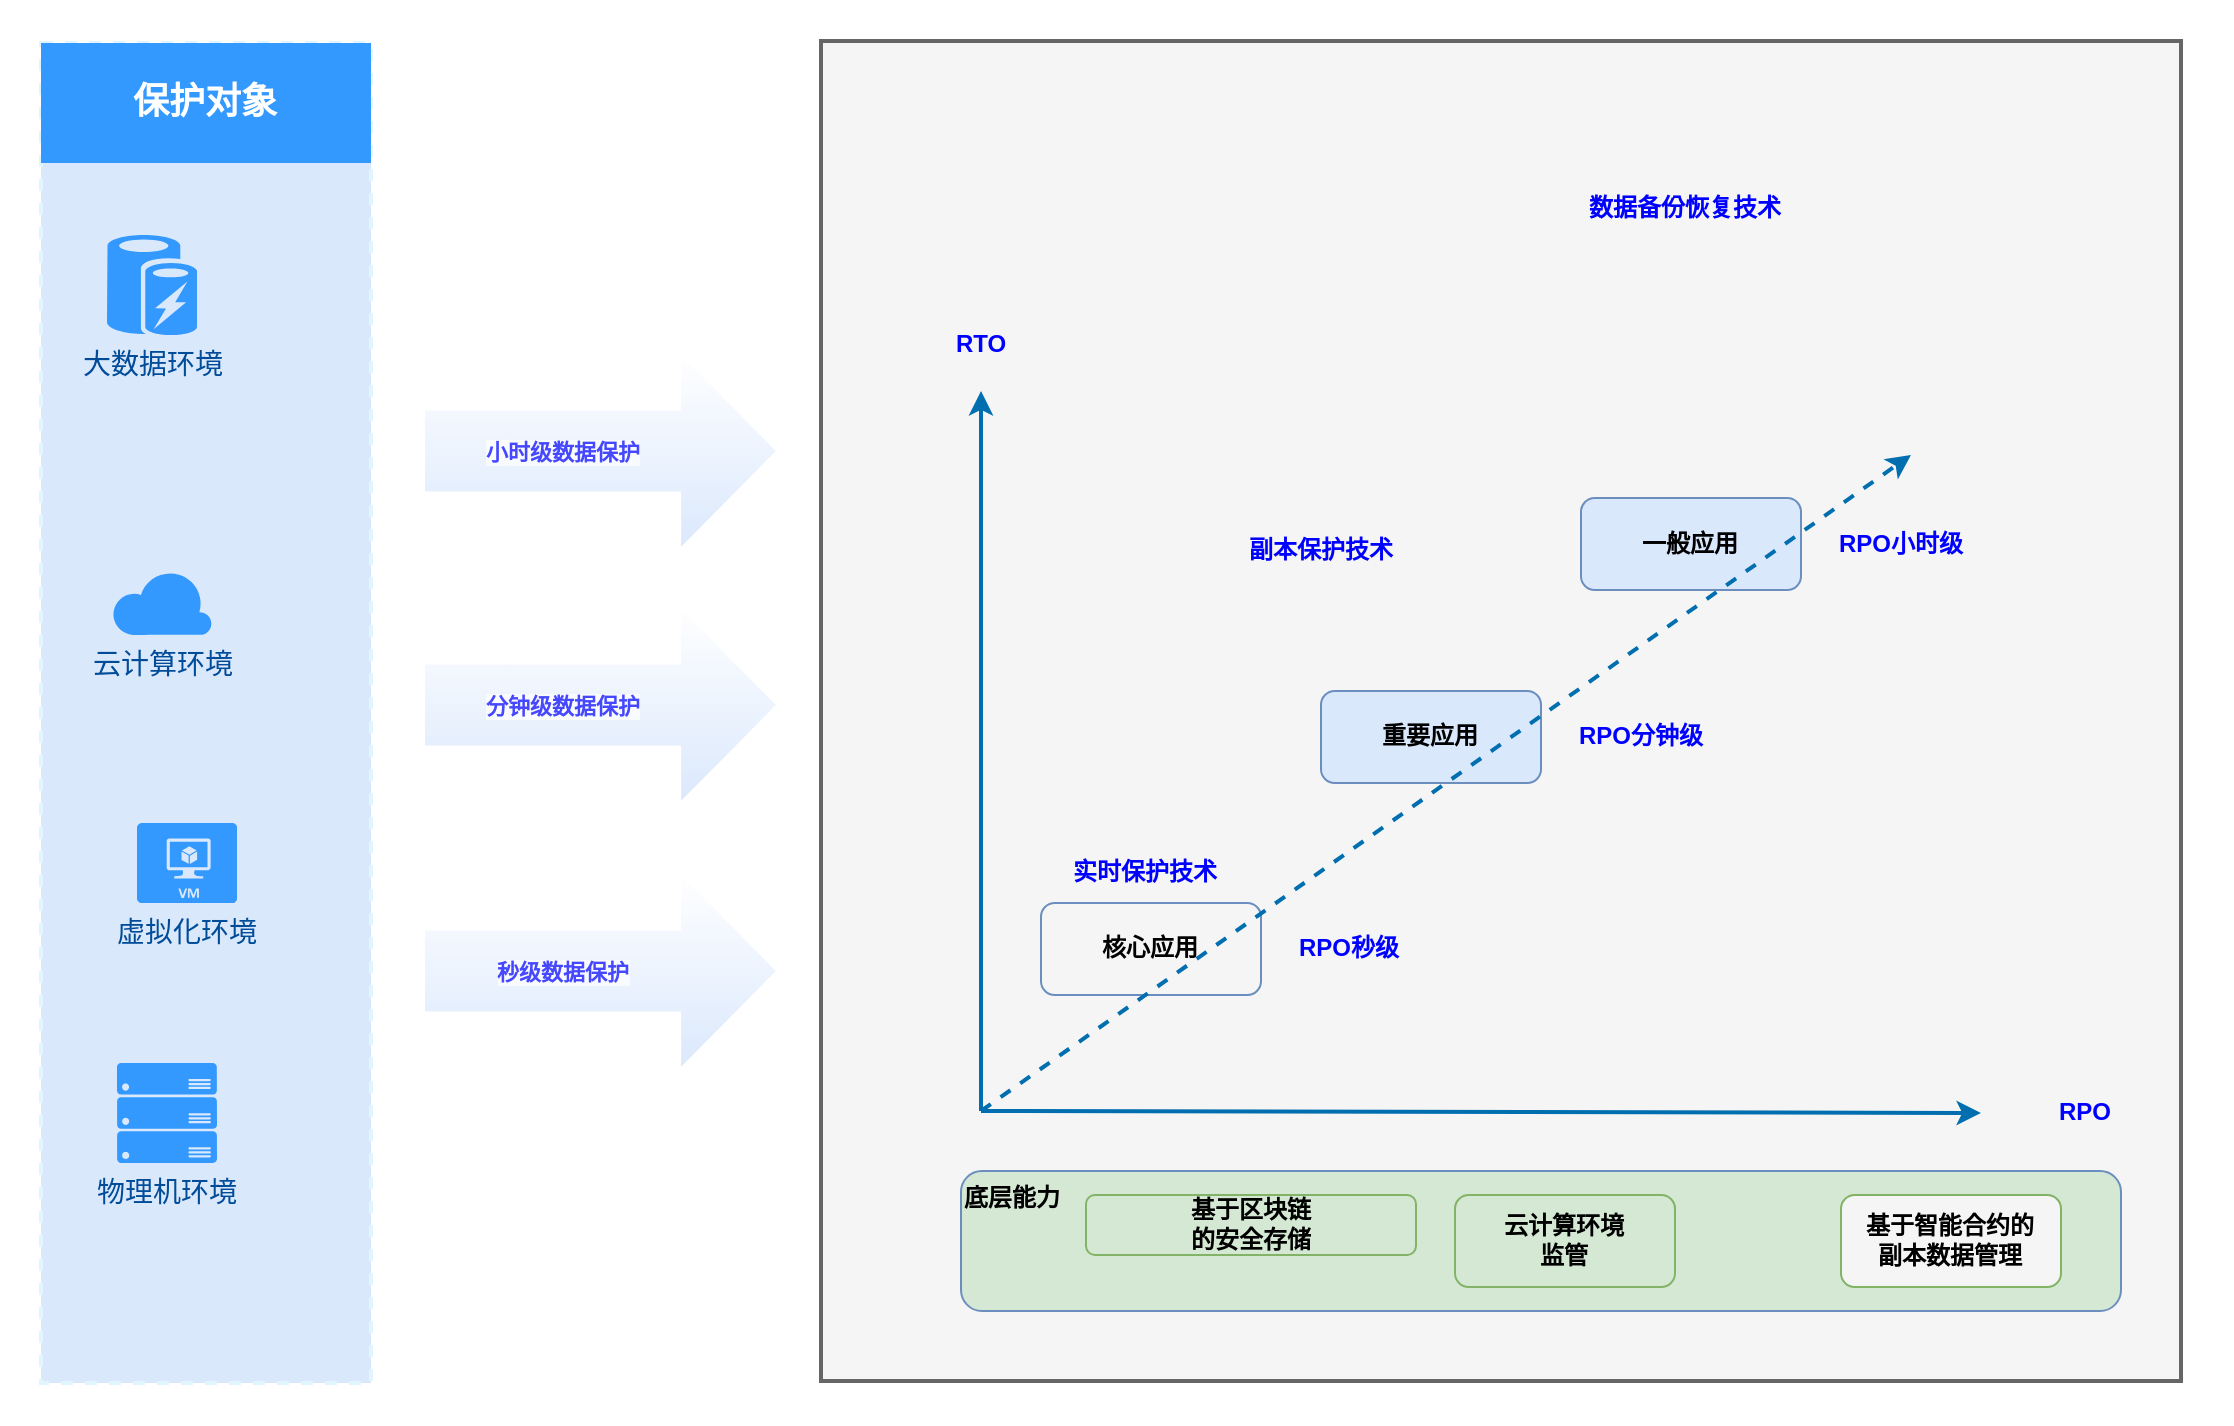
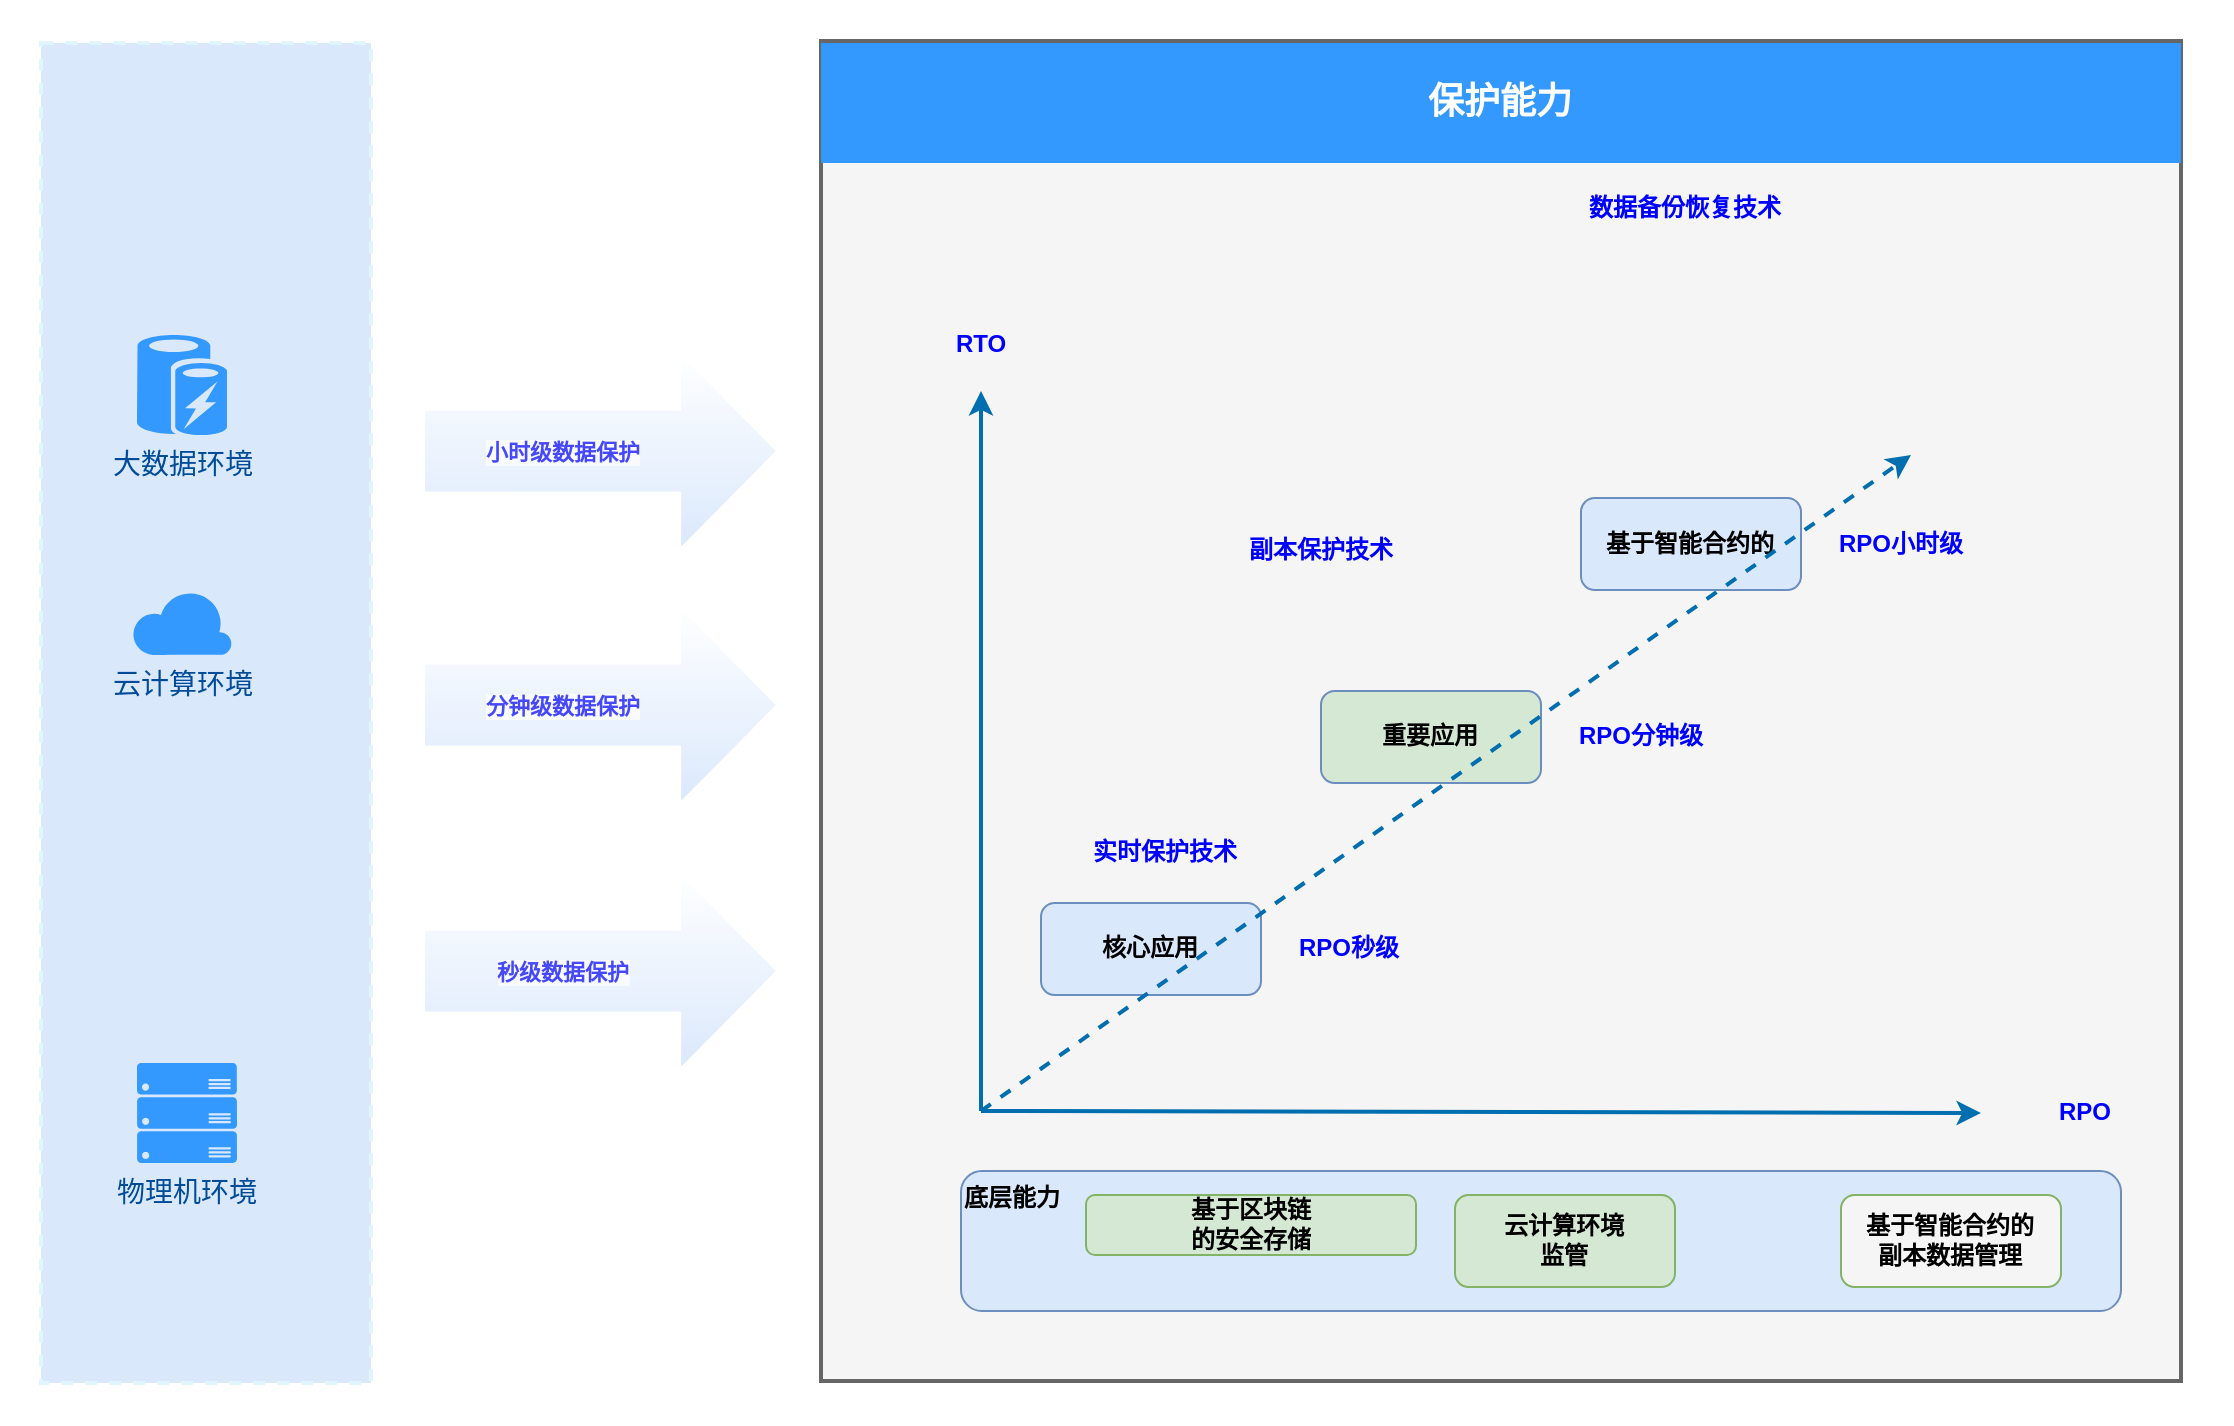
(206, 103) -> none
none -> (1501, 103)
(152, 285) -> (182, 385)
(1691, 545) -> (1691, 545)
(162, 603) -> (182, 623)
(1431, 737) -> (1431, 737)
(187, 863) -> none
(1146, 873) -> (1166, 853)
(1151, 949) -> (1151, 949)
(167, 1113) -> (187, 1113)
(1013, 1199) -> (1013, 1199)
